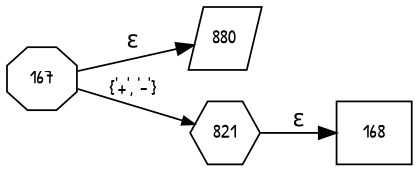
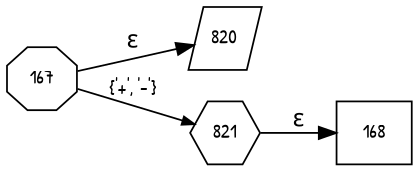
(225, 38) -> (225, 38)
